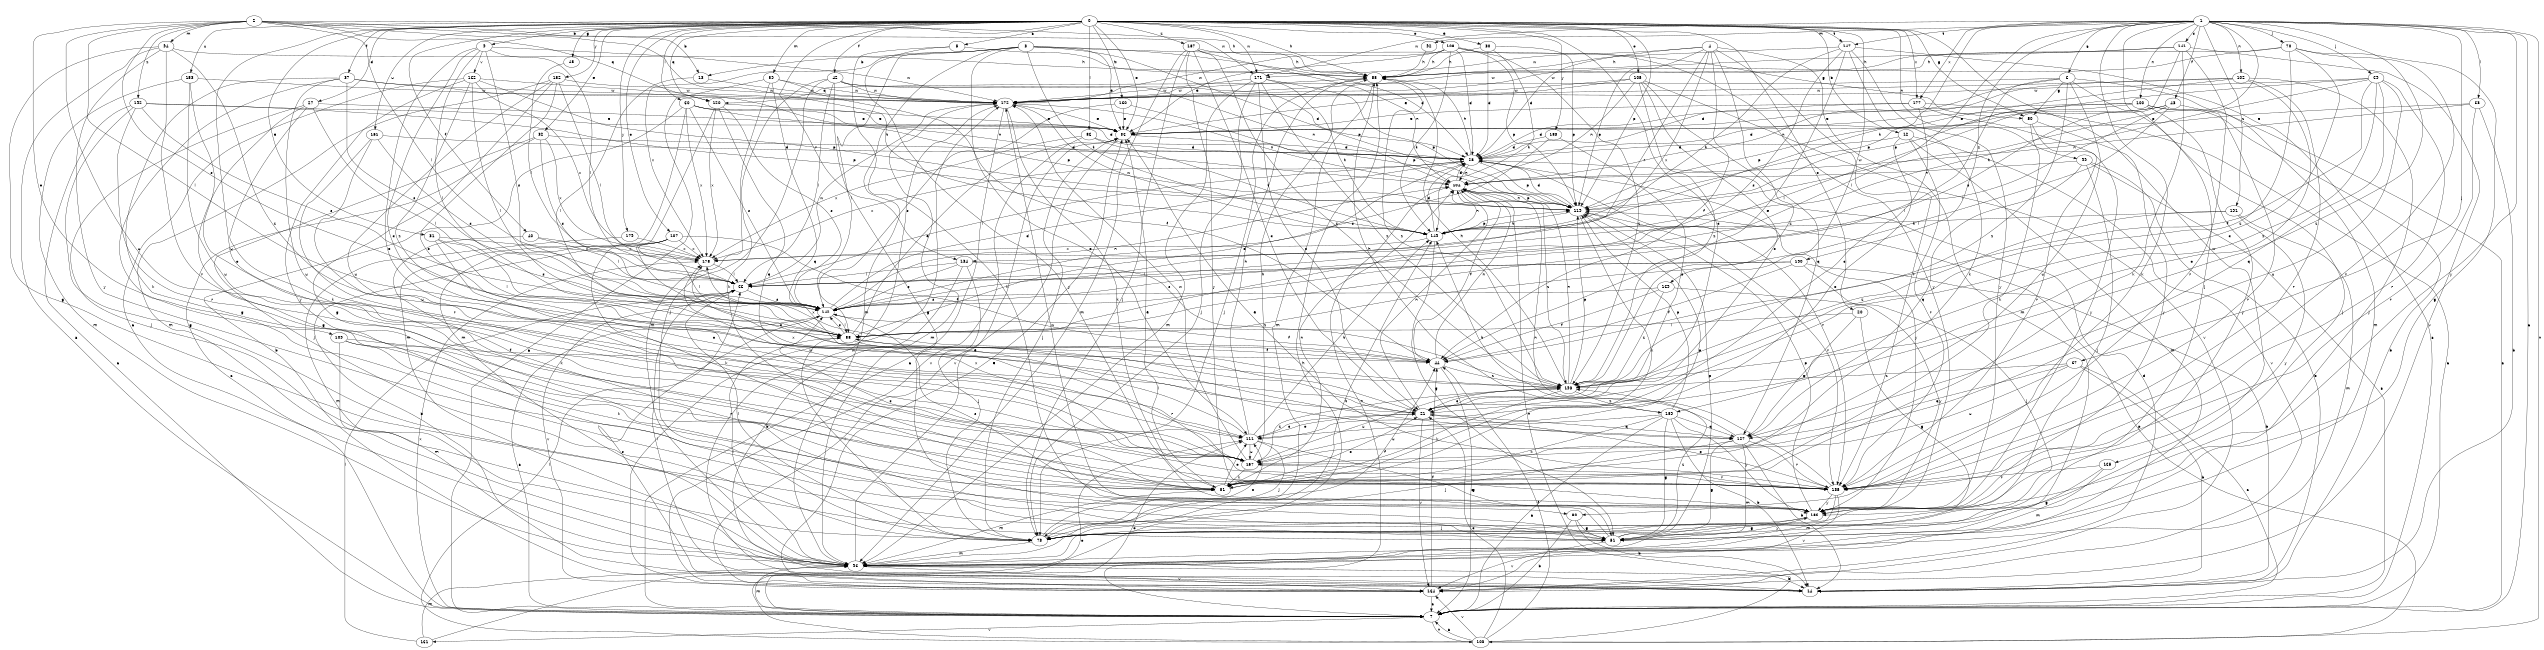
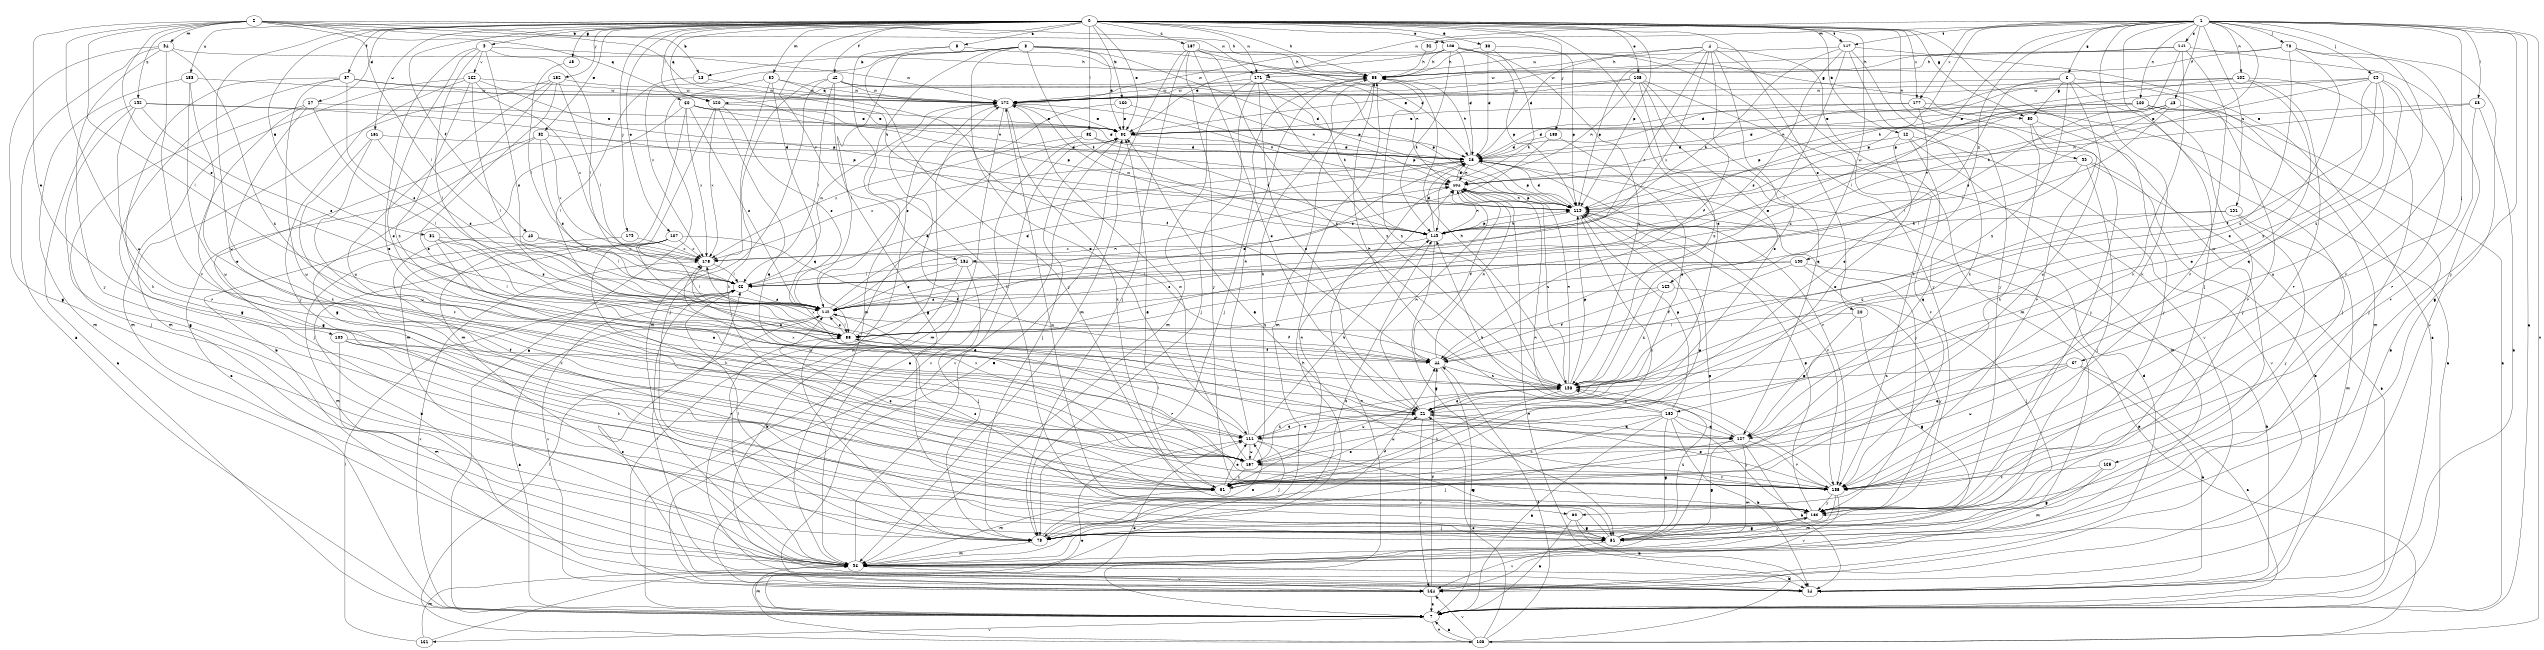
(133, 325) -> (133, 325)
(1604, 402) -> (1620, 402)
(1540, 566) -> (1540, 566)
